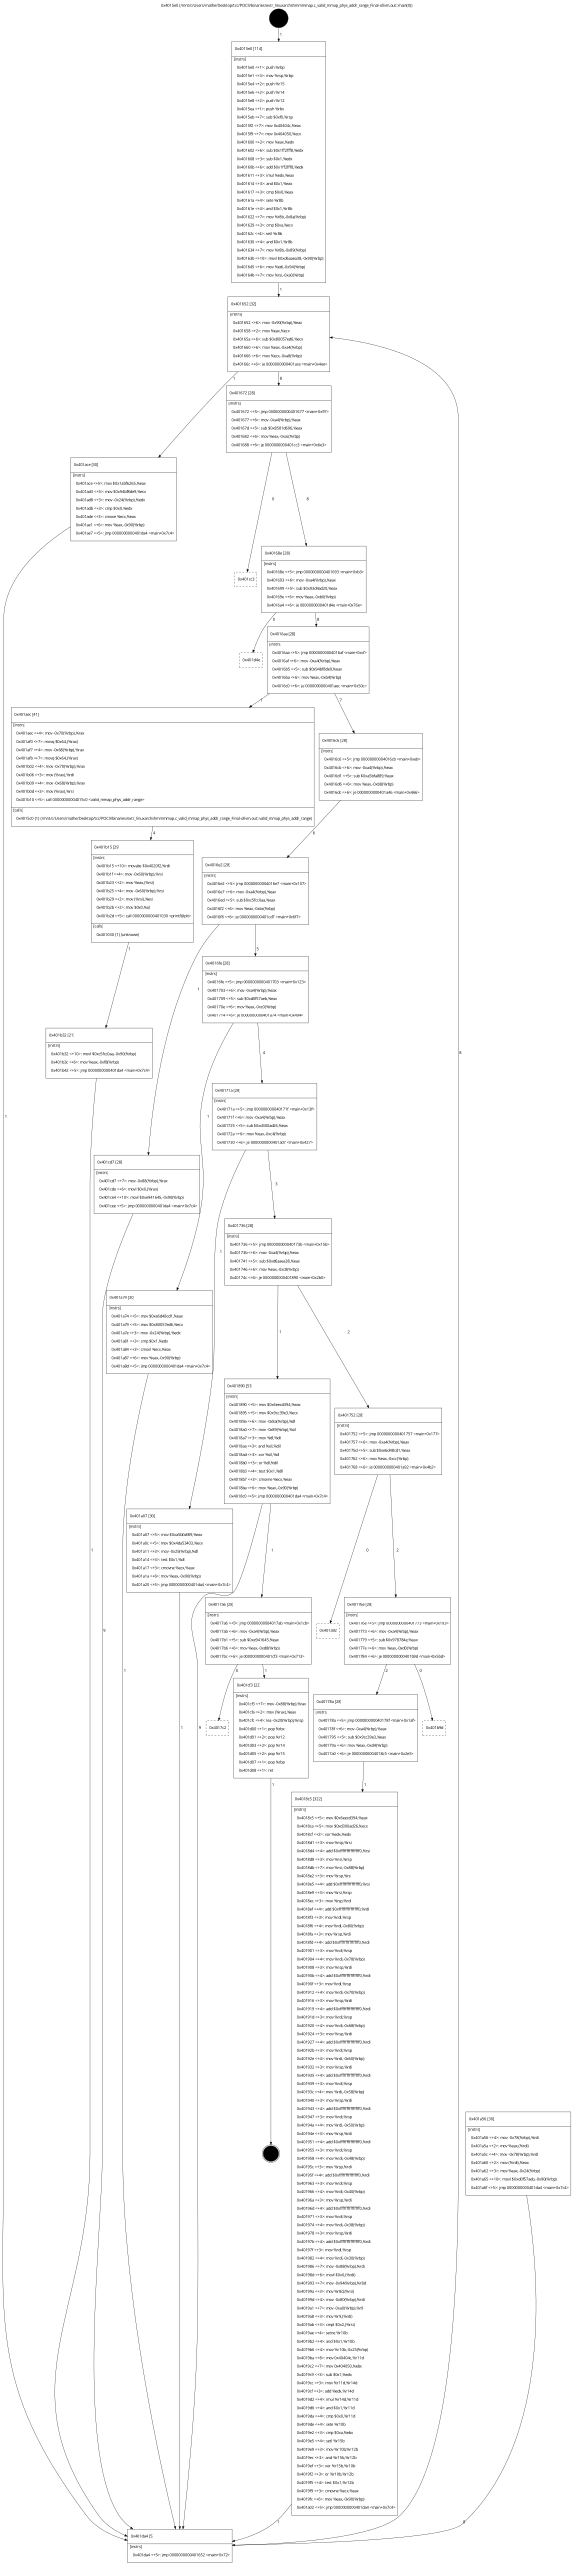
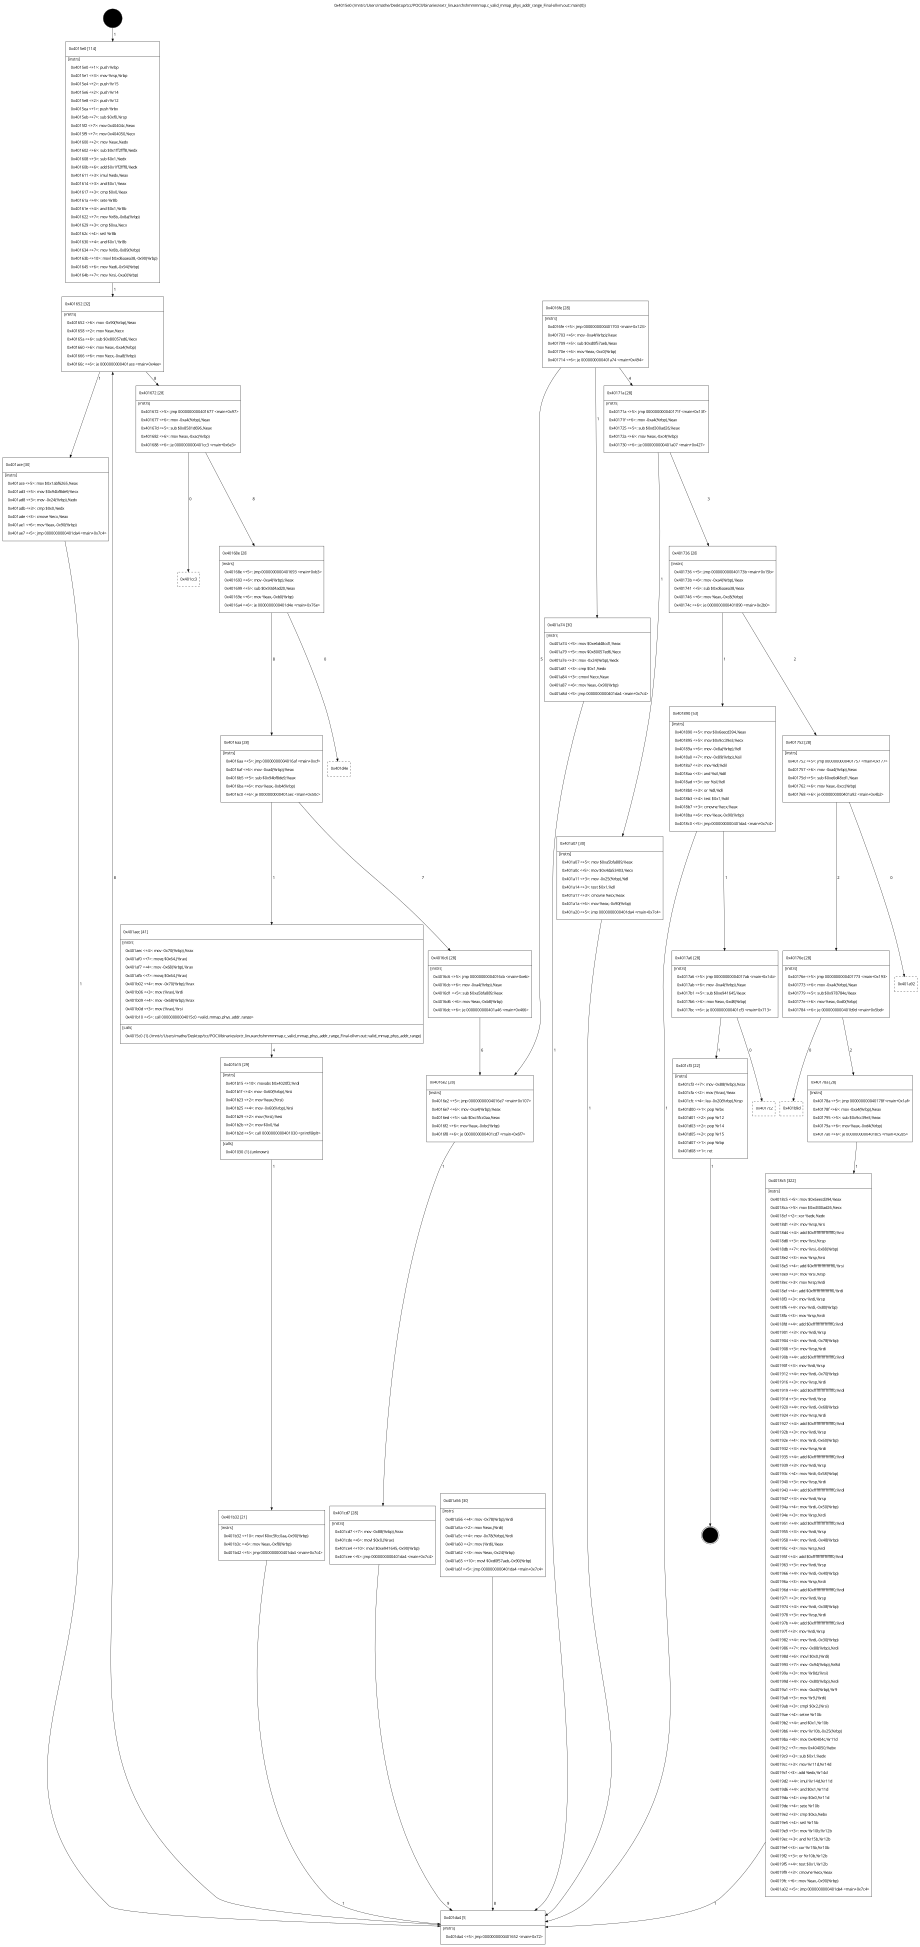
(255, 939) -> (539, 721)
(200, 1728) -> (666, 1109)
